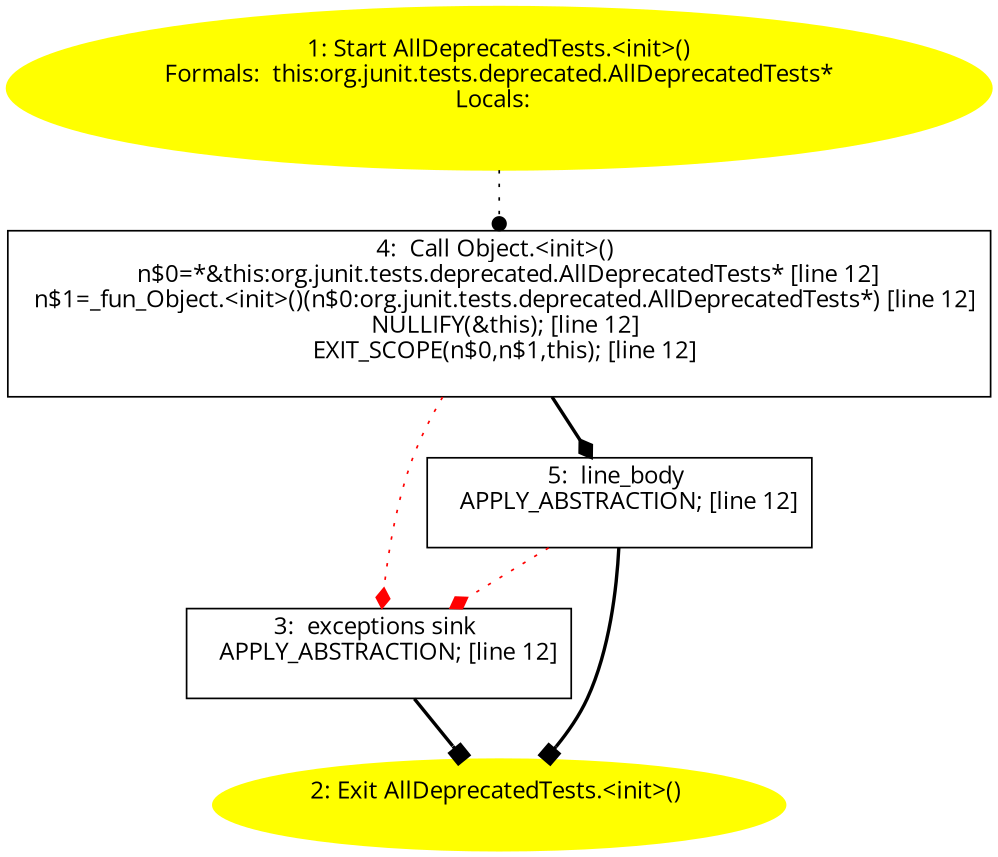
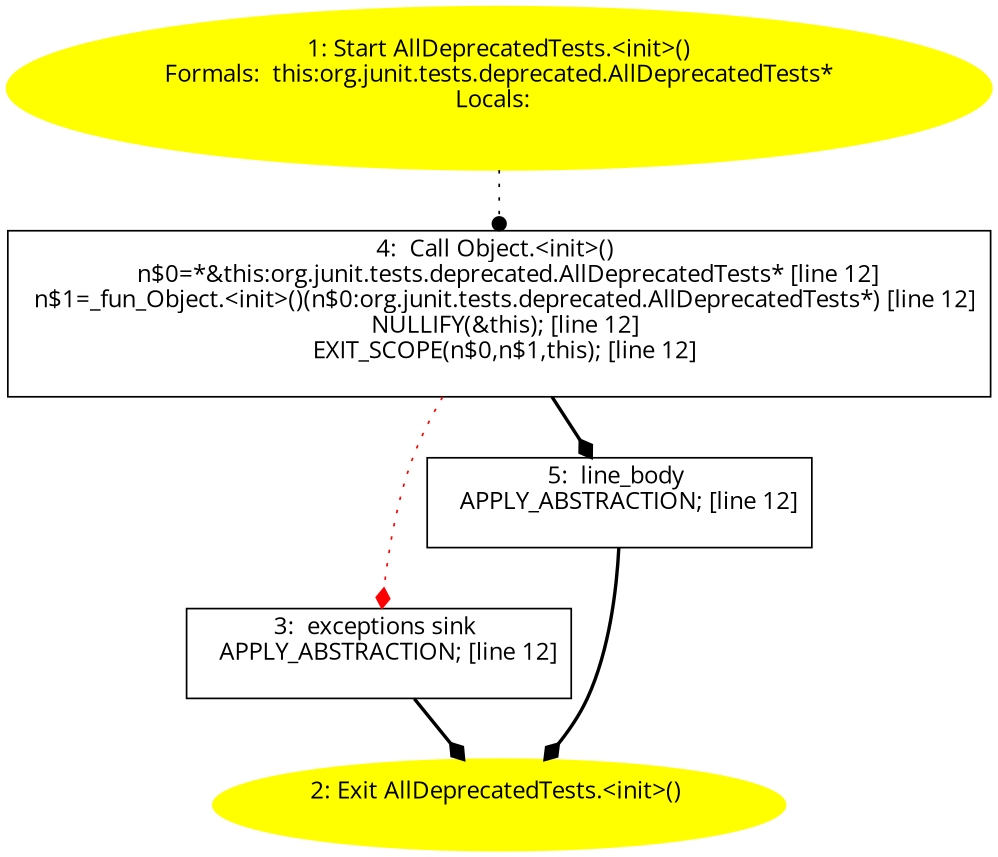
(508, 572) -> none
(603, 653) -> (603, 653)
(434, 722) -> (434, 722)
